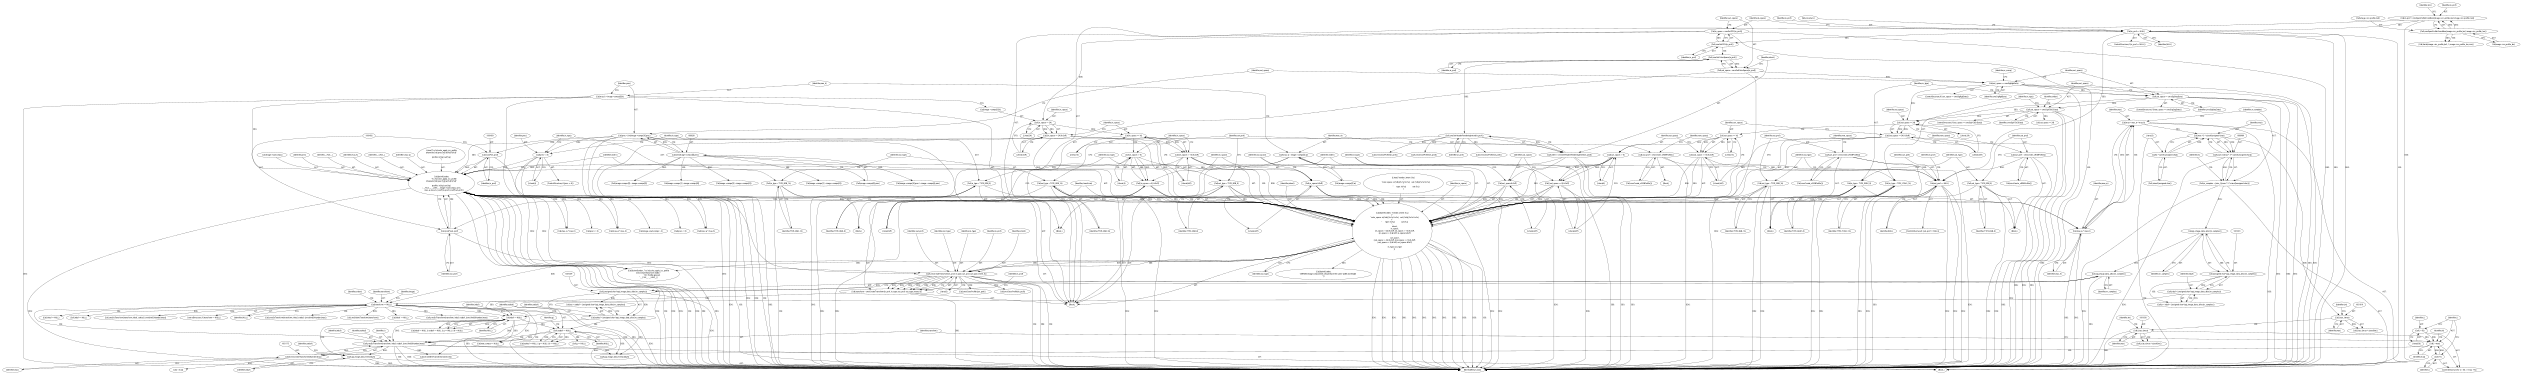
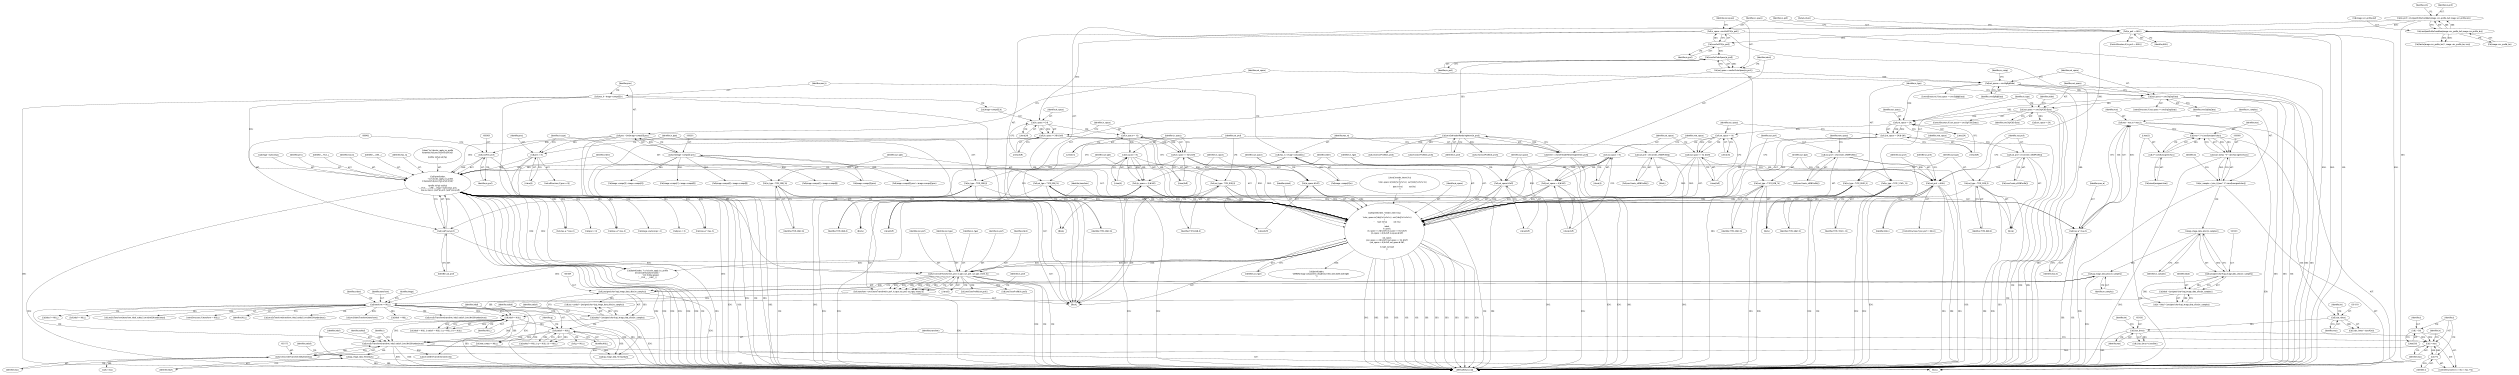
(2159, 110) -> (2155, 110)
